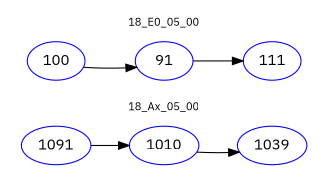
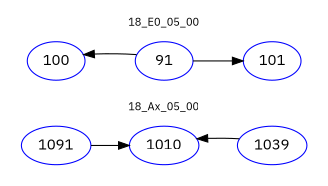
(272, 61) -> (272, 61)
(105, 68) -> (116, 54)
(213, 153) -> (224, 138)
